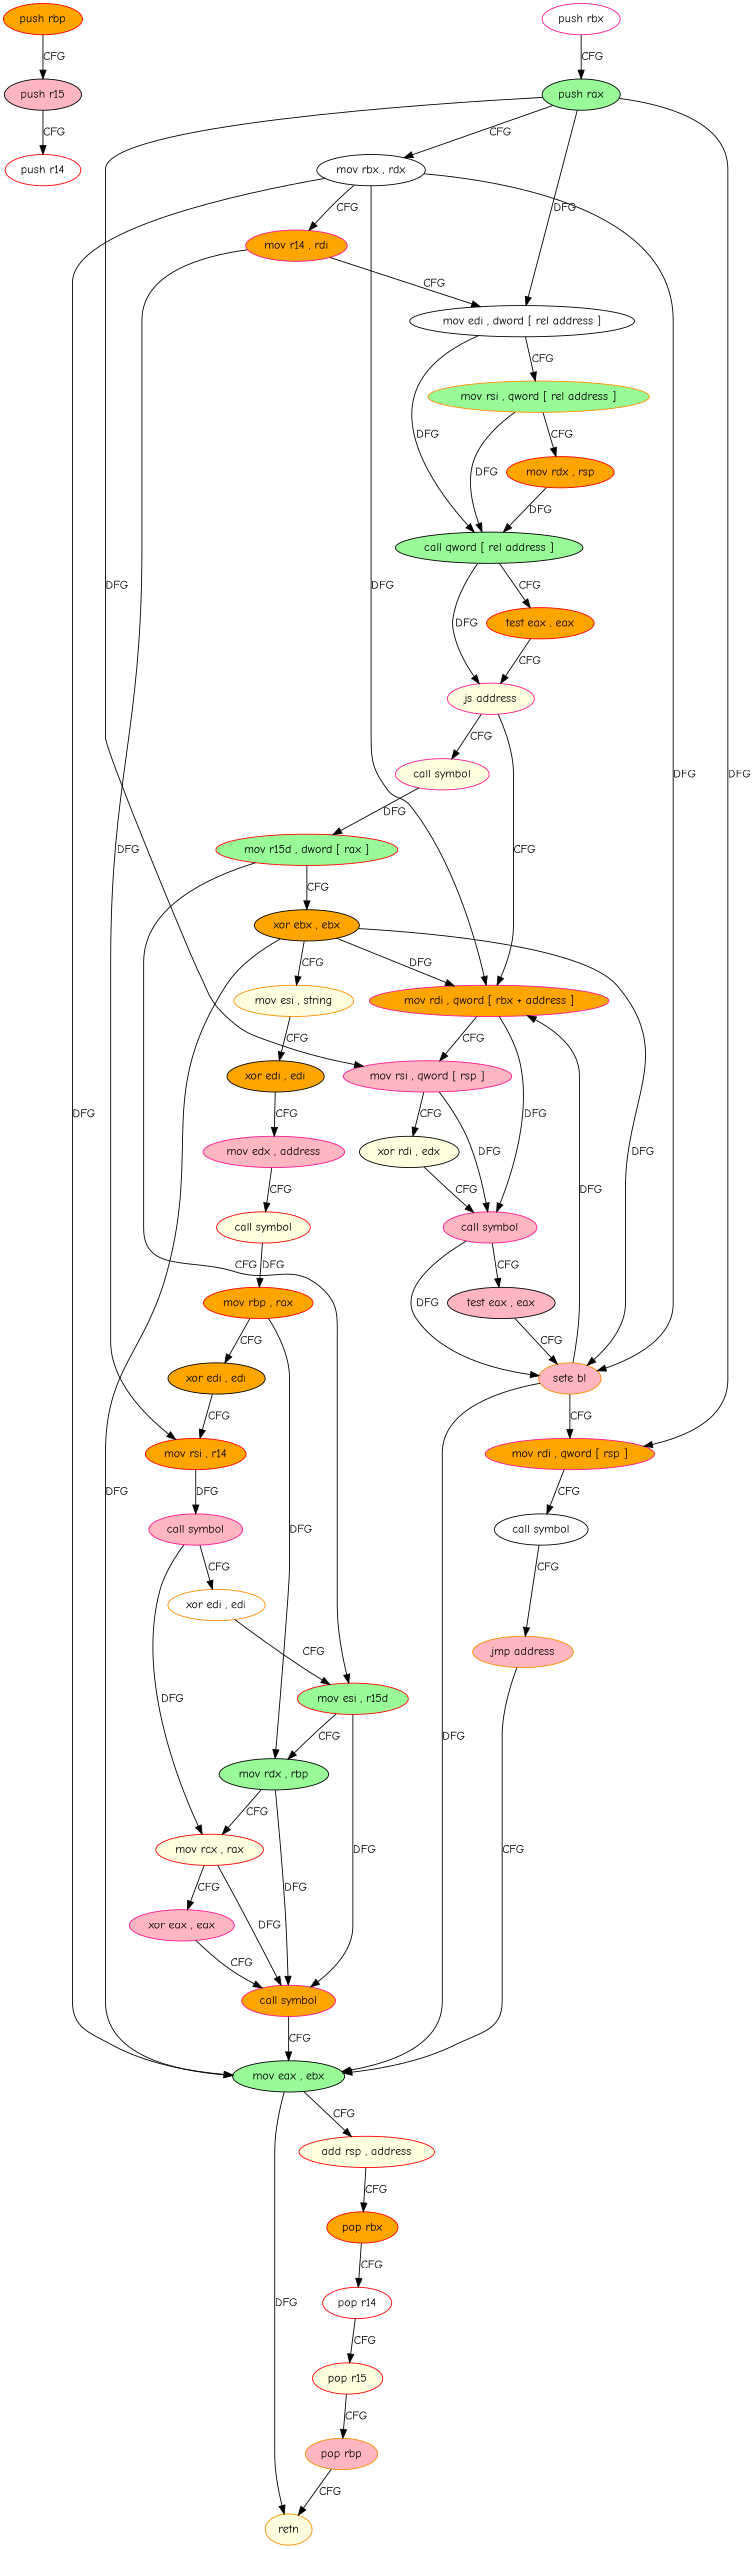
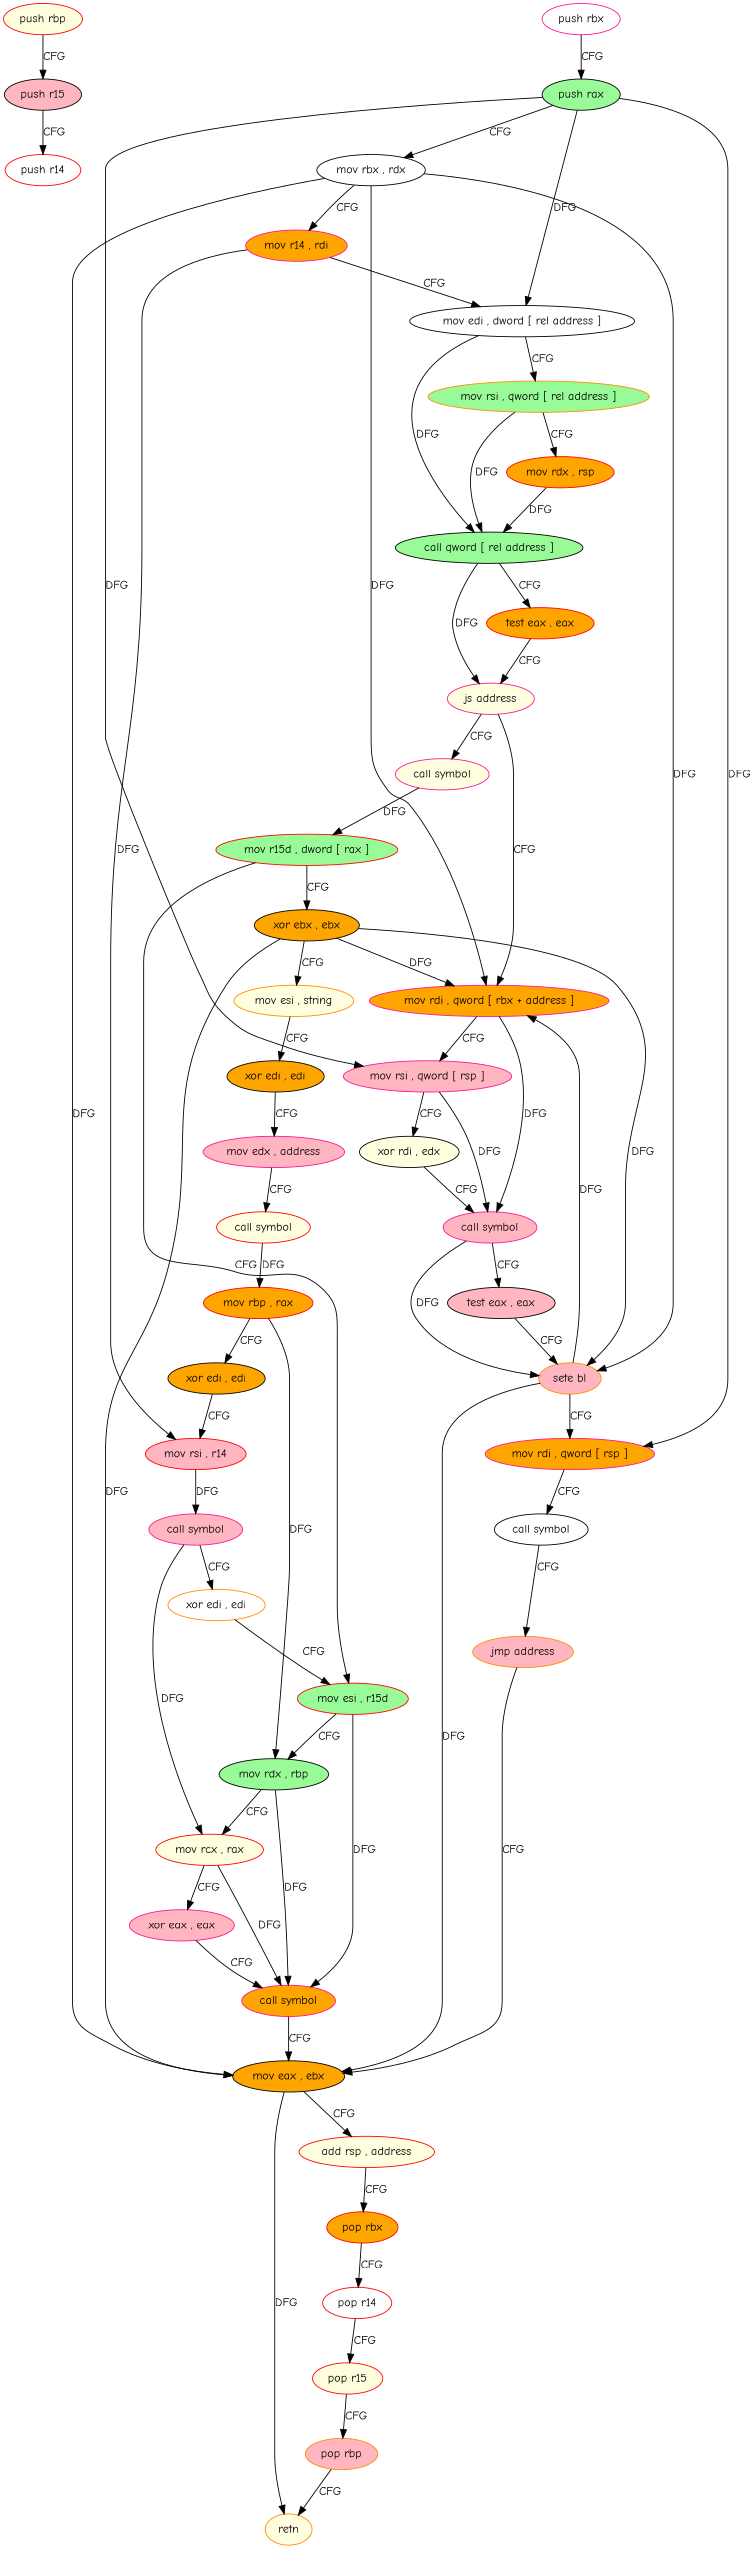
(43, 19) -> (43, 19)
(196, 1454) -> (196, 1454)
(289, 2076) -> (289, 2076)
